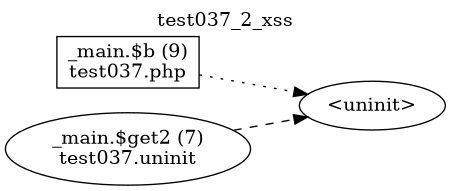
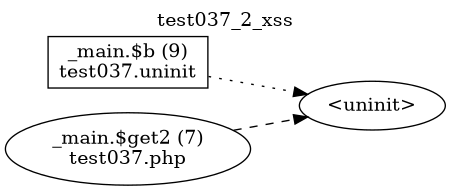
(128, 62) -> (128, 62)
(128, 149) -> (128, 149)
